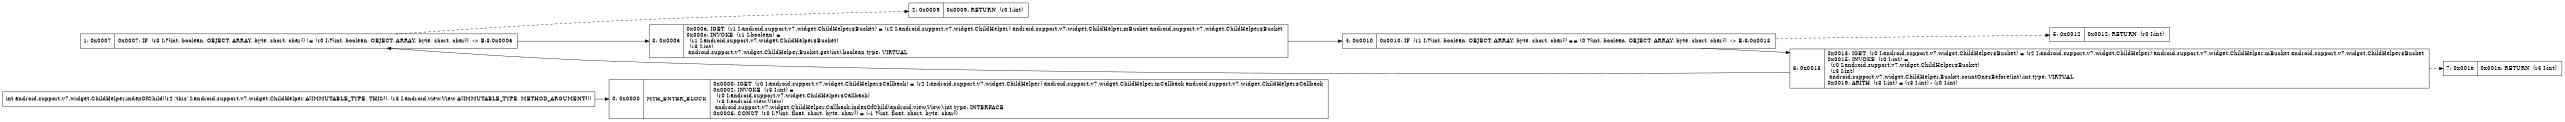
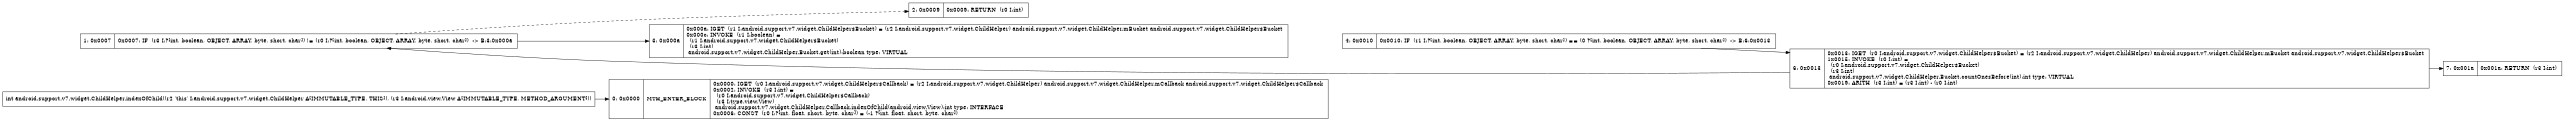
(2110, 34) -> none
(1313, 41) -> none
(1869, 60) -> (1869, 60)
(2434, 69) -> (2434, 69)
(748, 102) -> (744, 102)
